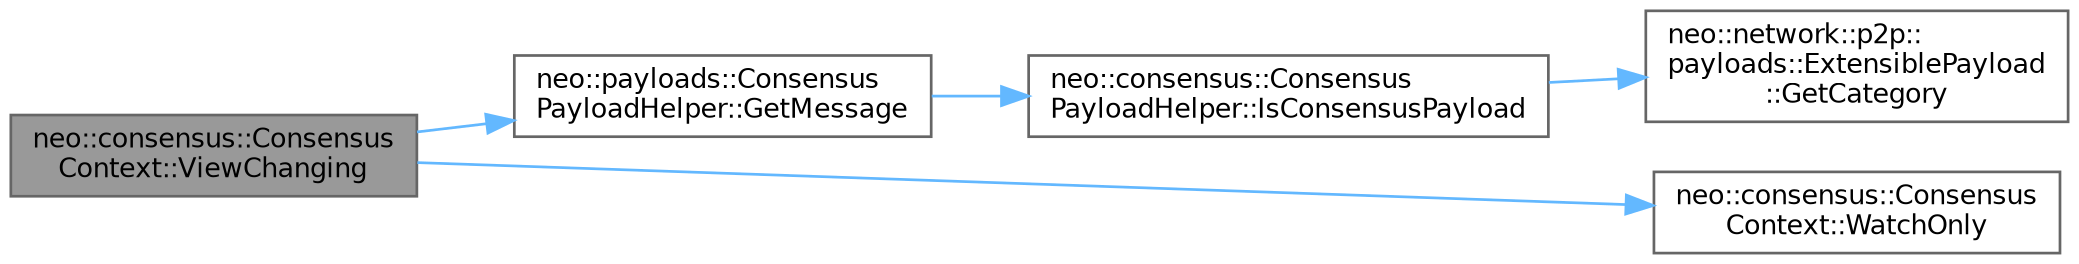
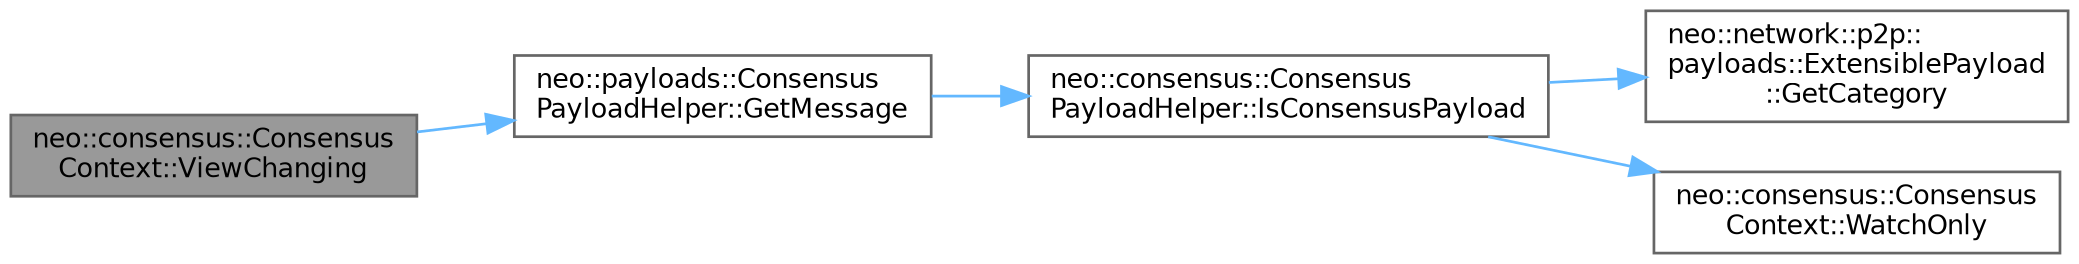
(1021, 184) -> (1559, 151)
